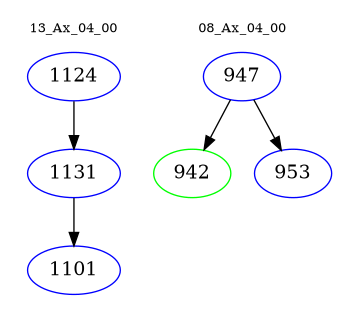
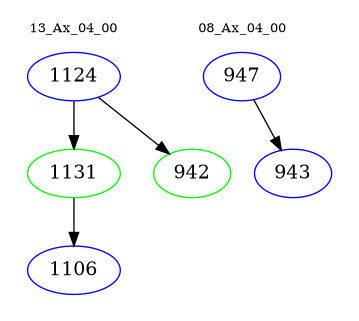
(220, 119) -> (123, 117)
(74, 173) -> (74, 173)
(293, 173) -> (293, 173)
(74, 270) -> (74, 270)
